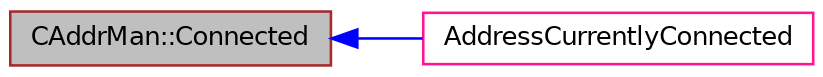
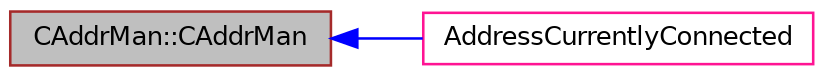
(171, 38) -> (171, 38)
